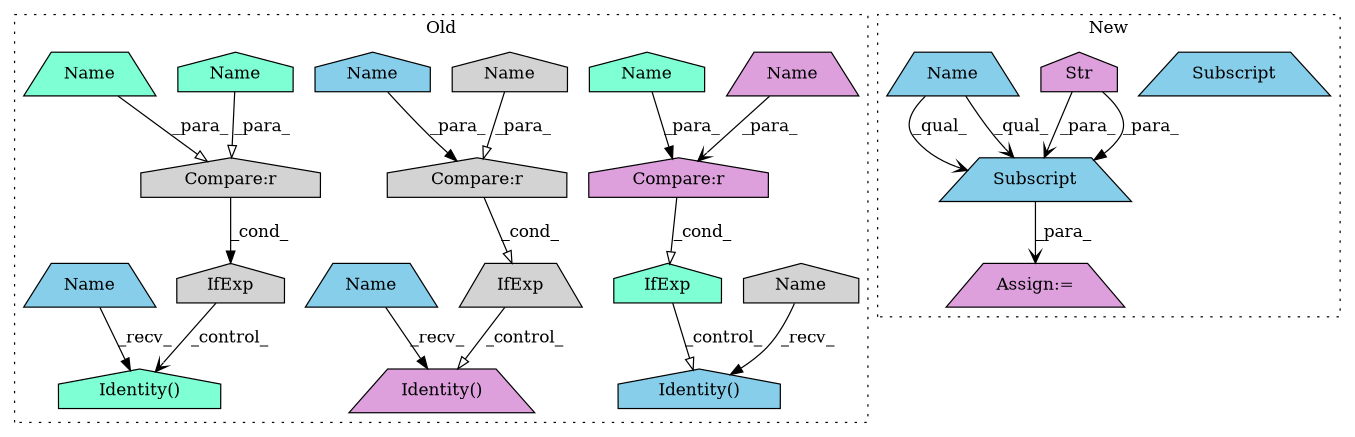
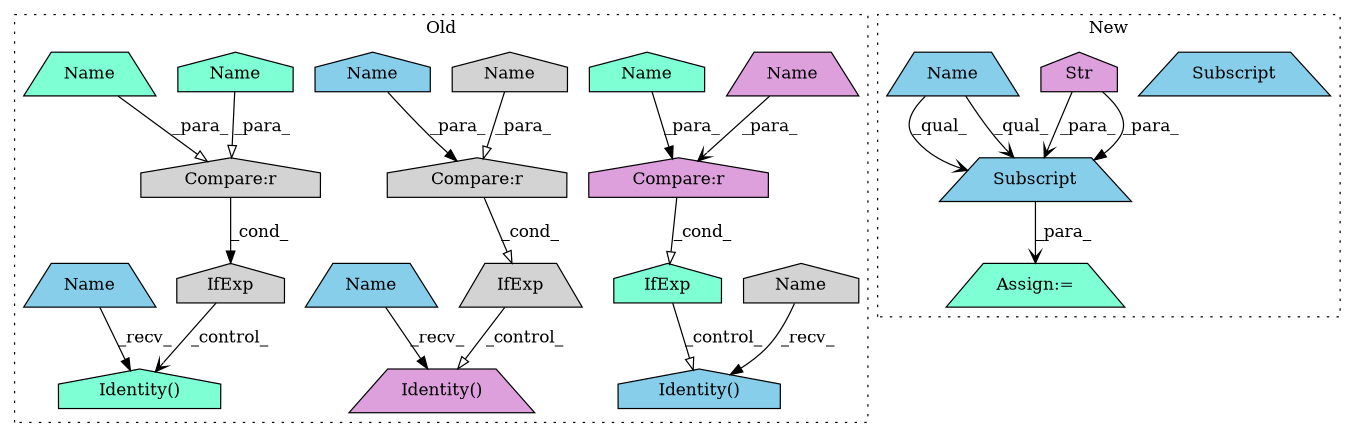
(1035, 285) -> (1035, 285)
